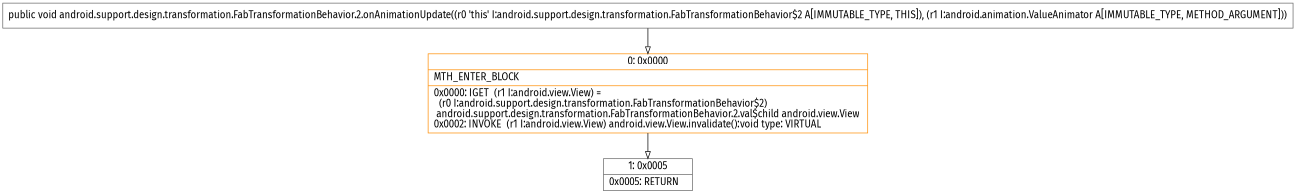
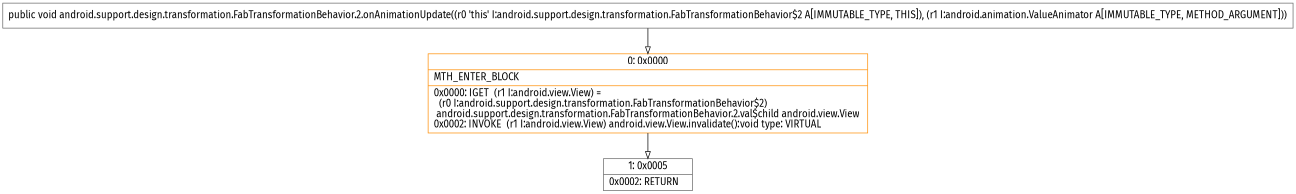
(648, 182) -> (648, 182)
